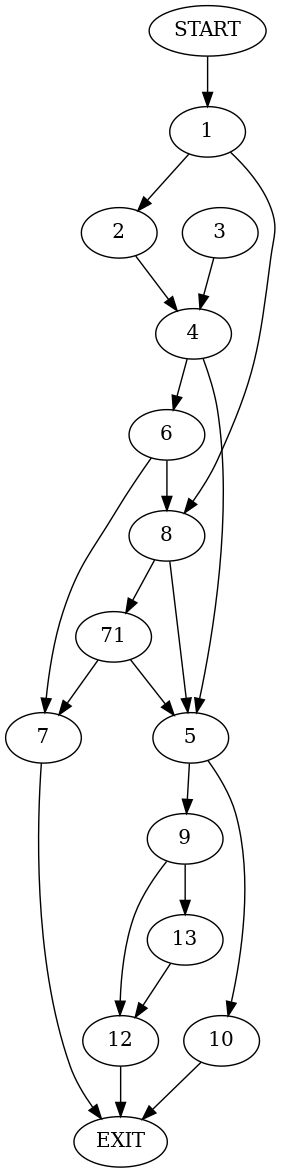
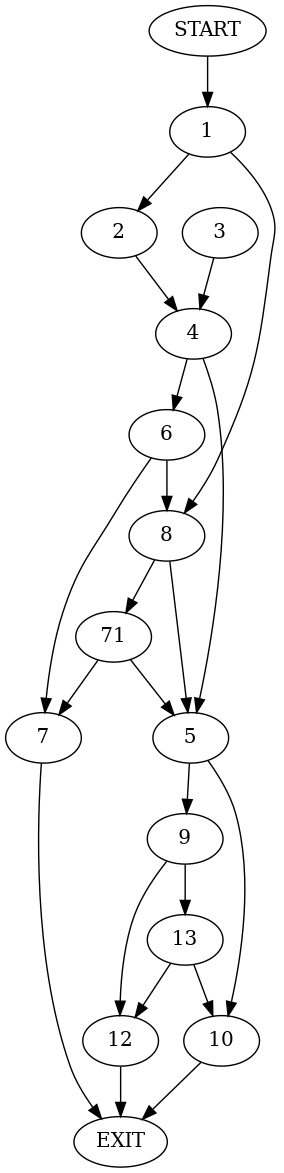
none -> (201, 984)
